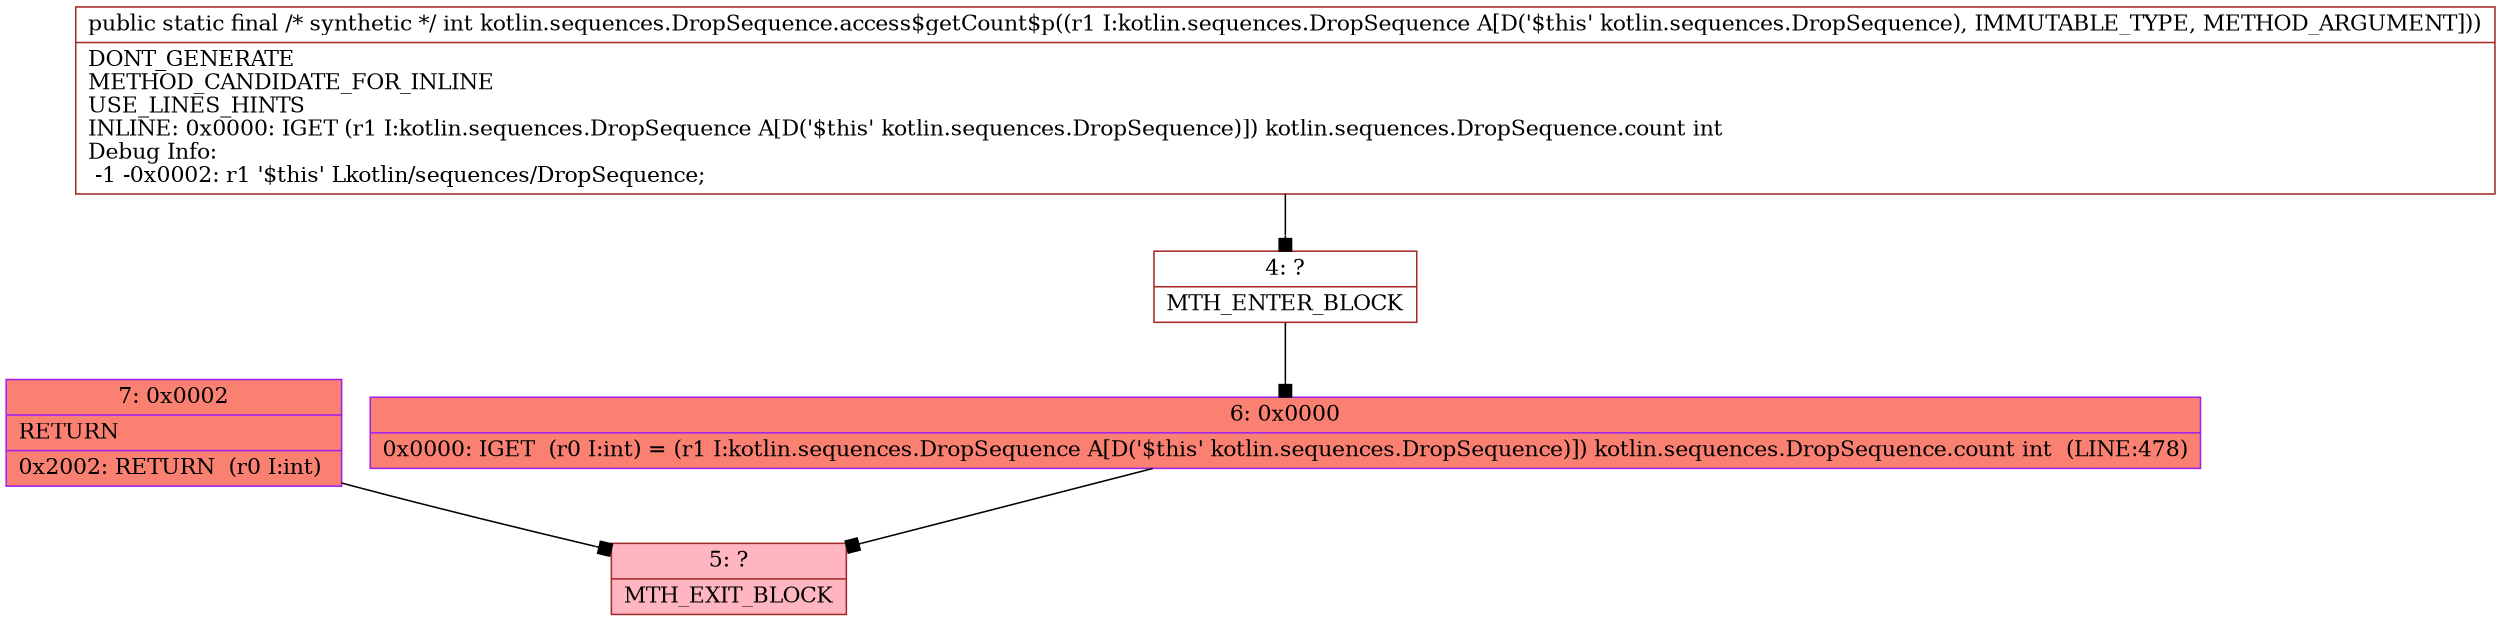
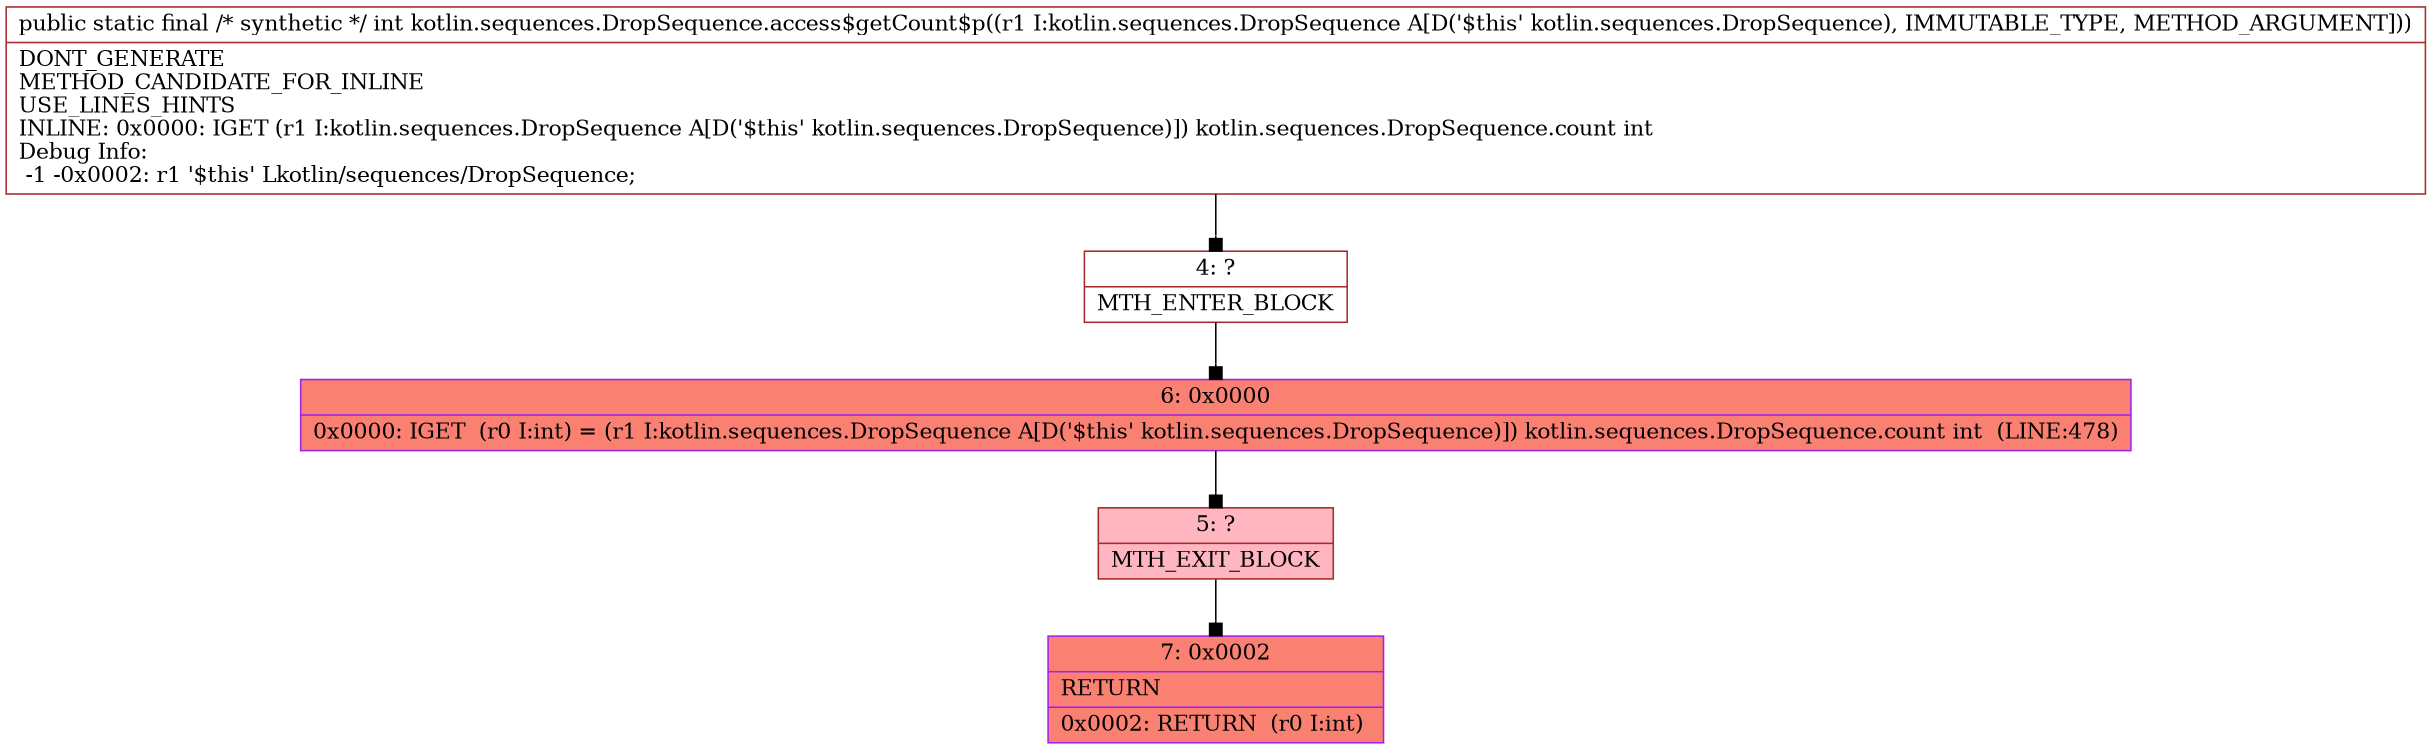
(174, 468) -> (1216, 724)
(469, 516) -> (1216, 600)
